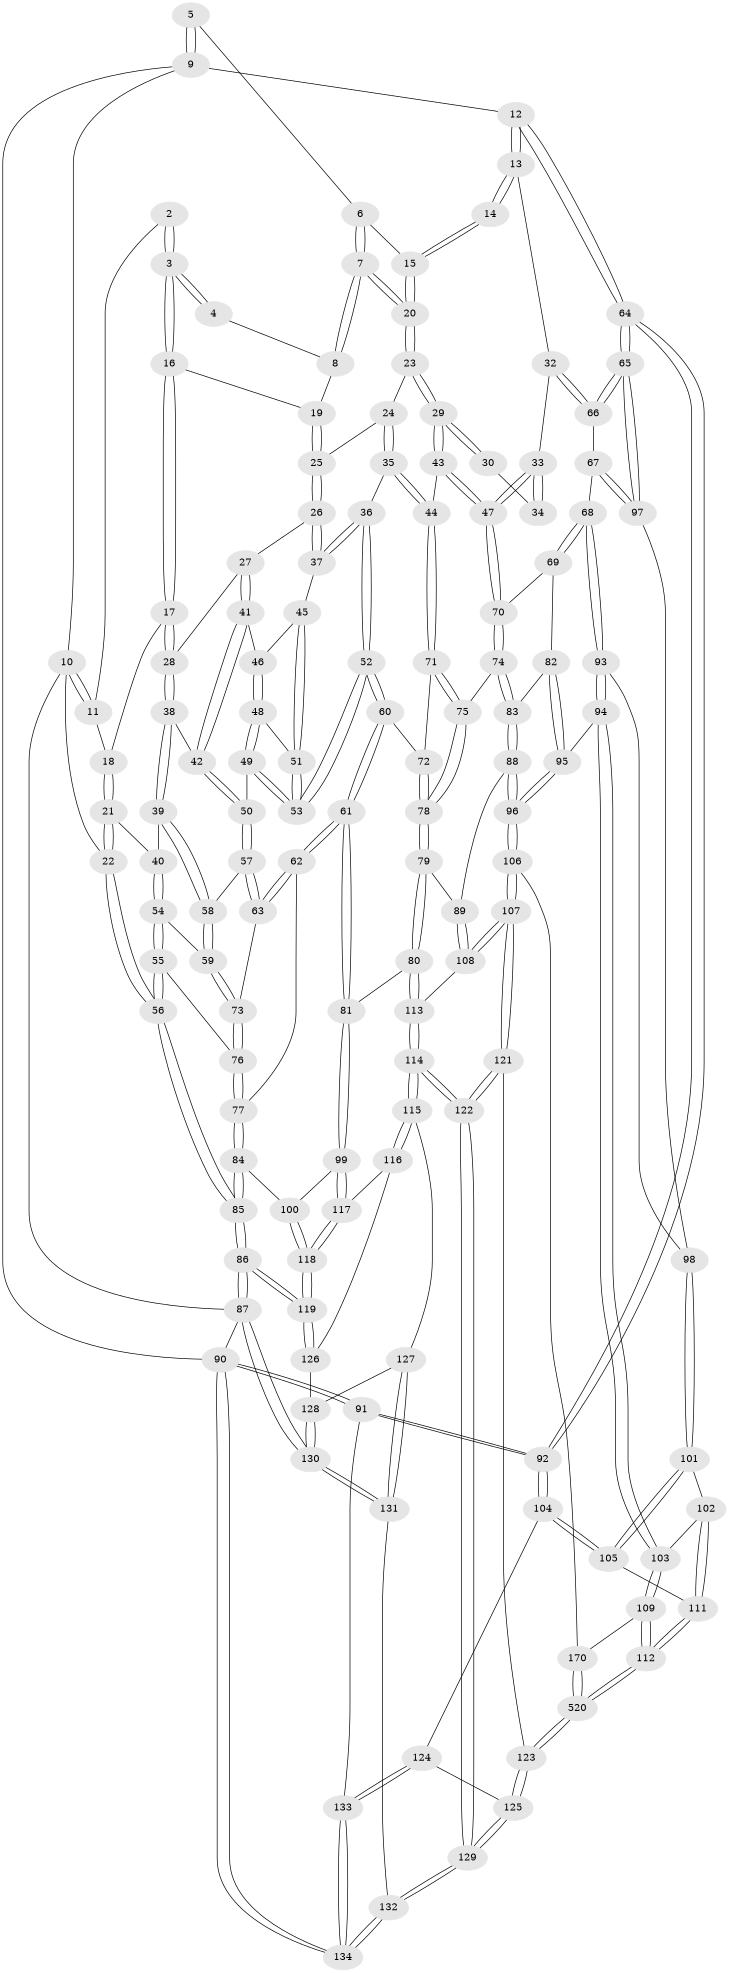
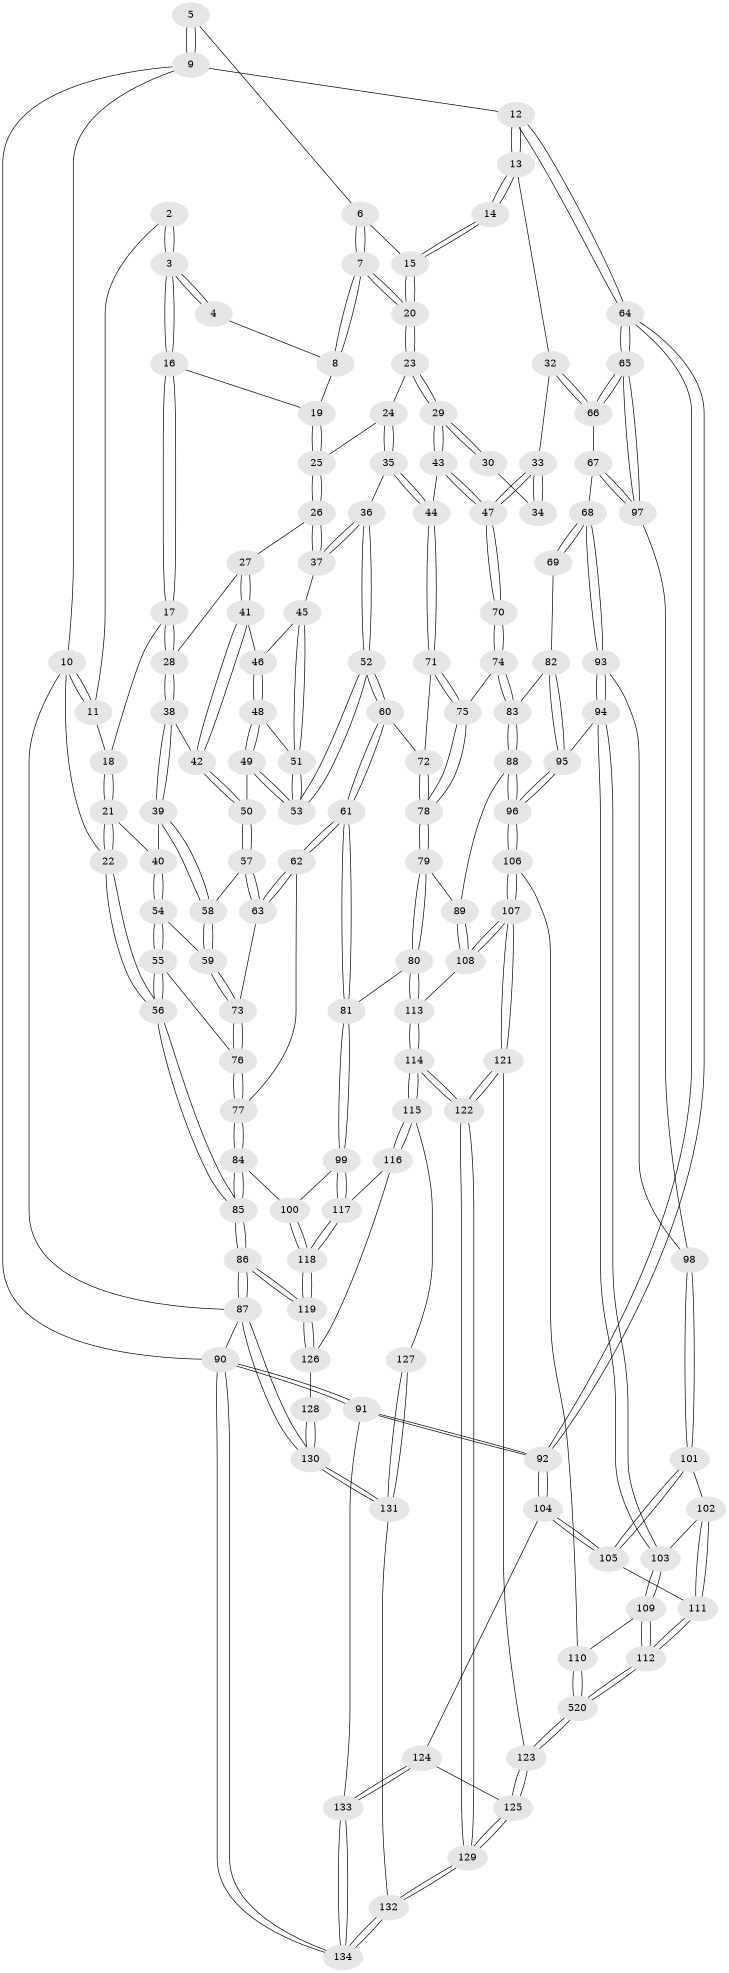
(526, 588) -> none
(358, 1385) -> none
(578, 1659) -> (578, 1659)
